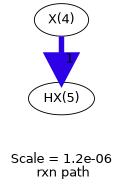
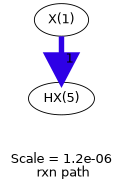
(61, 20) -> (61, 20)
